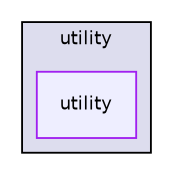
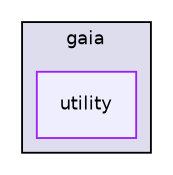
(86, 40) -> (86, 40)
